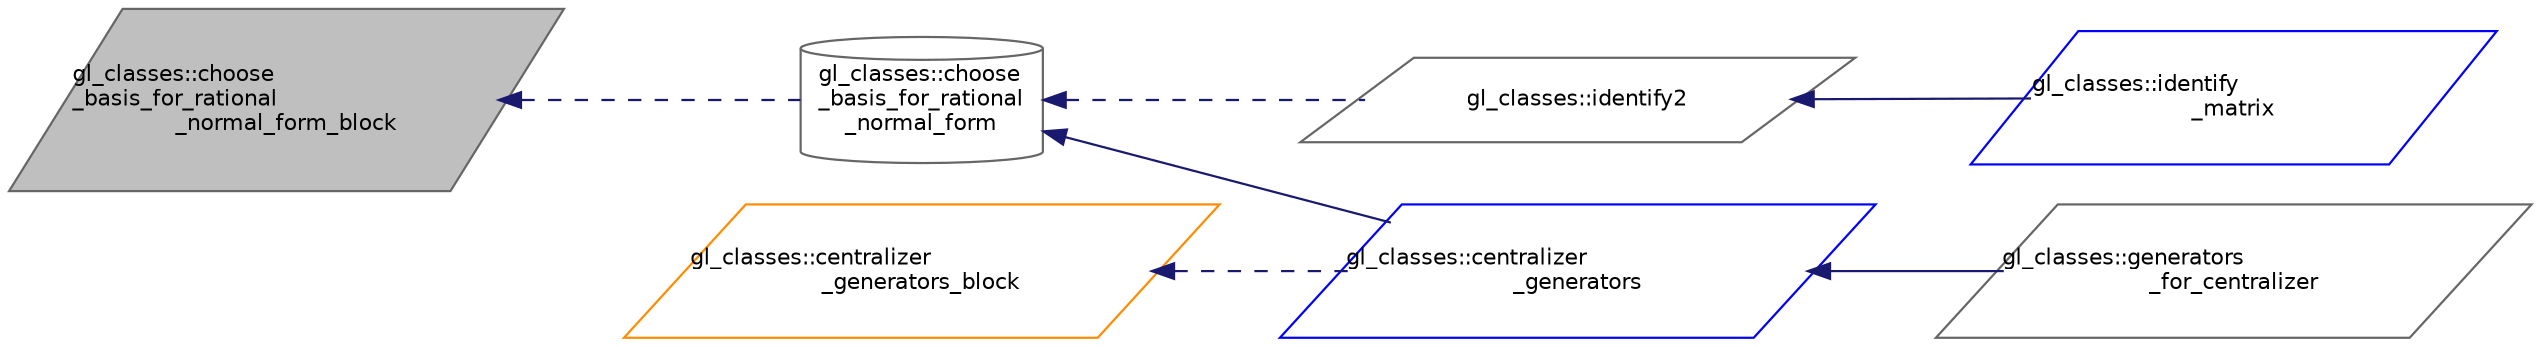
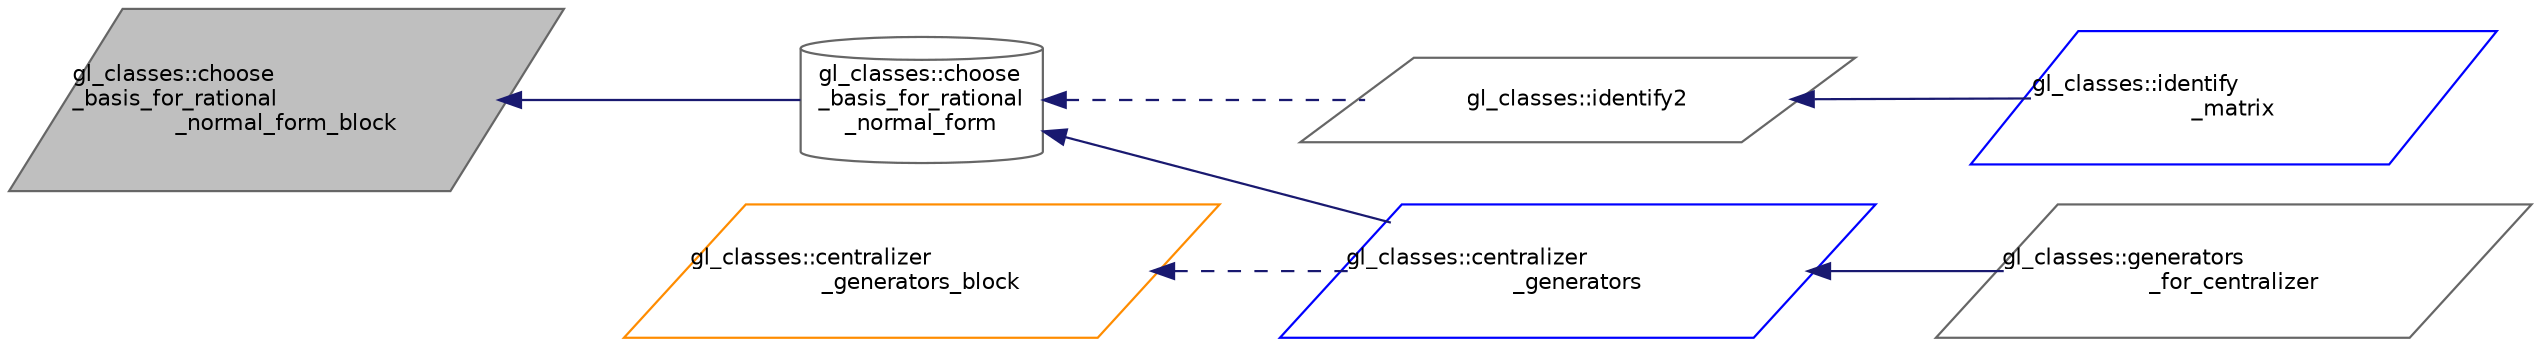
(661, 100) -> (661, 100)
